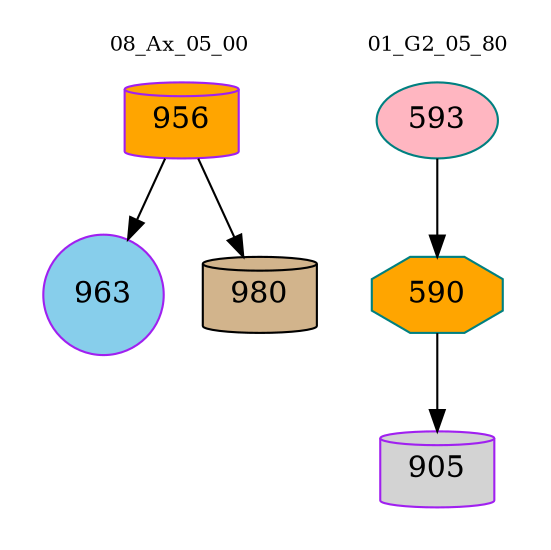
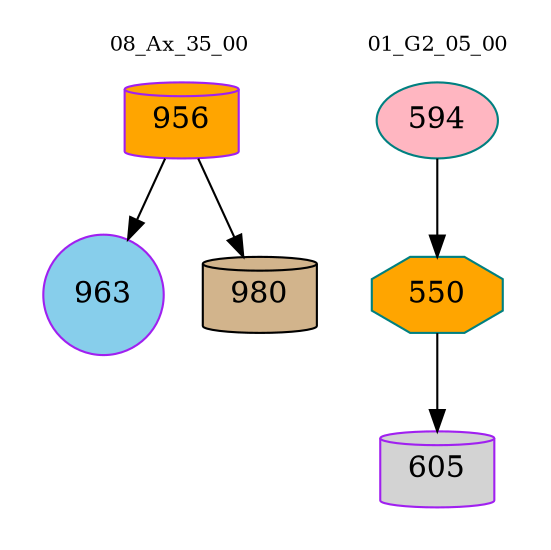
(180, 45) -> (180, 45)
(438, 45) -> (438, 45)
(437, 120) -> (437, 120)
(437, 295) -> (437, 295)
(437, 469) -> (437, 469)
